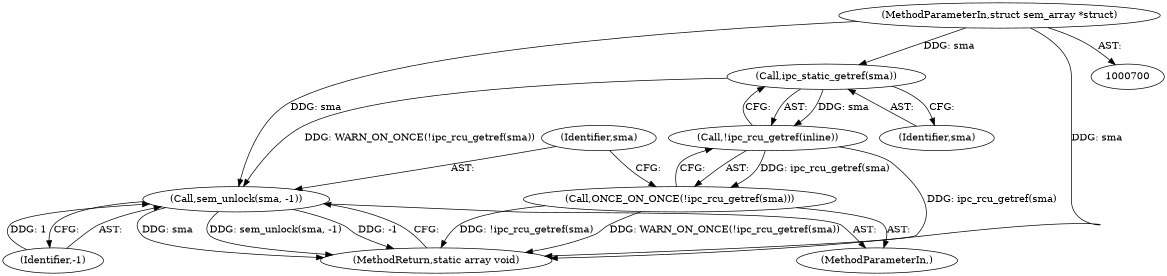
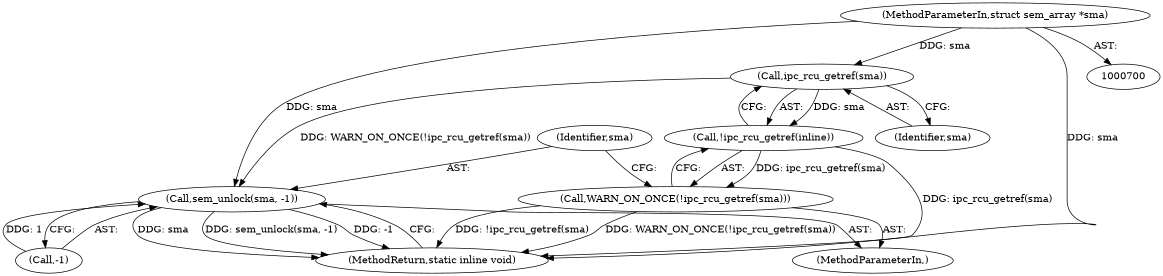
(1000, 15) -> (995, 15)
(826, 77) -> (822, 77)
(680, 199) -> (676, 199)
(53, 261) -> (49, 261)
(436, 261) -> (432, 261)
